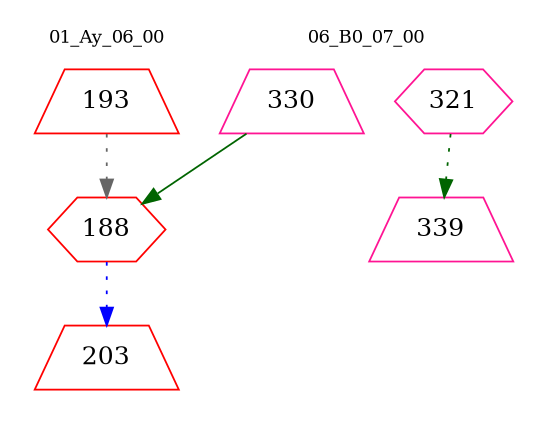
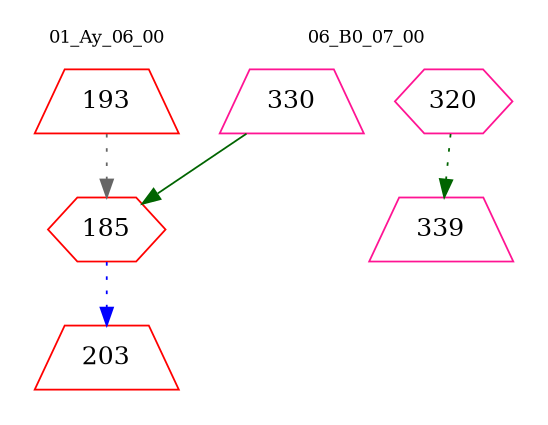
(454, 101) -> (454, 101)
(107, 230) -> (107, 230)
